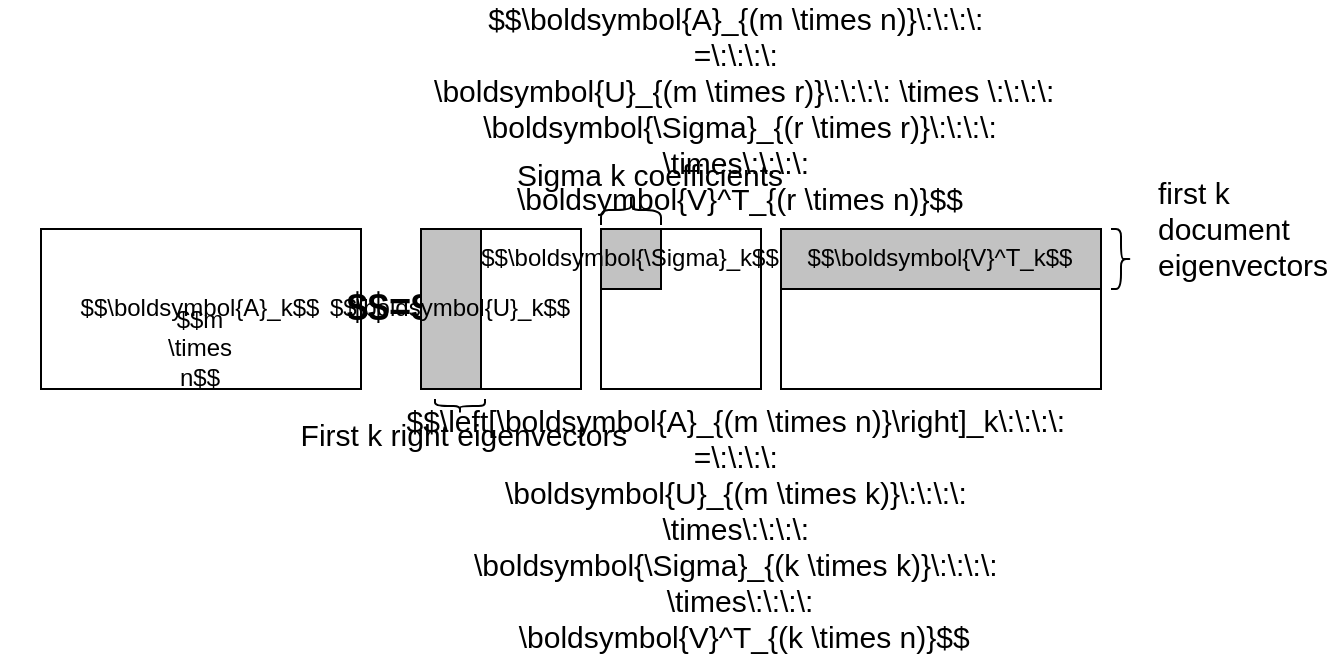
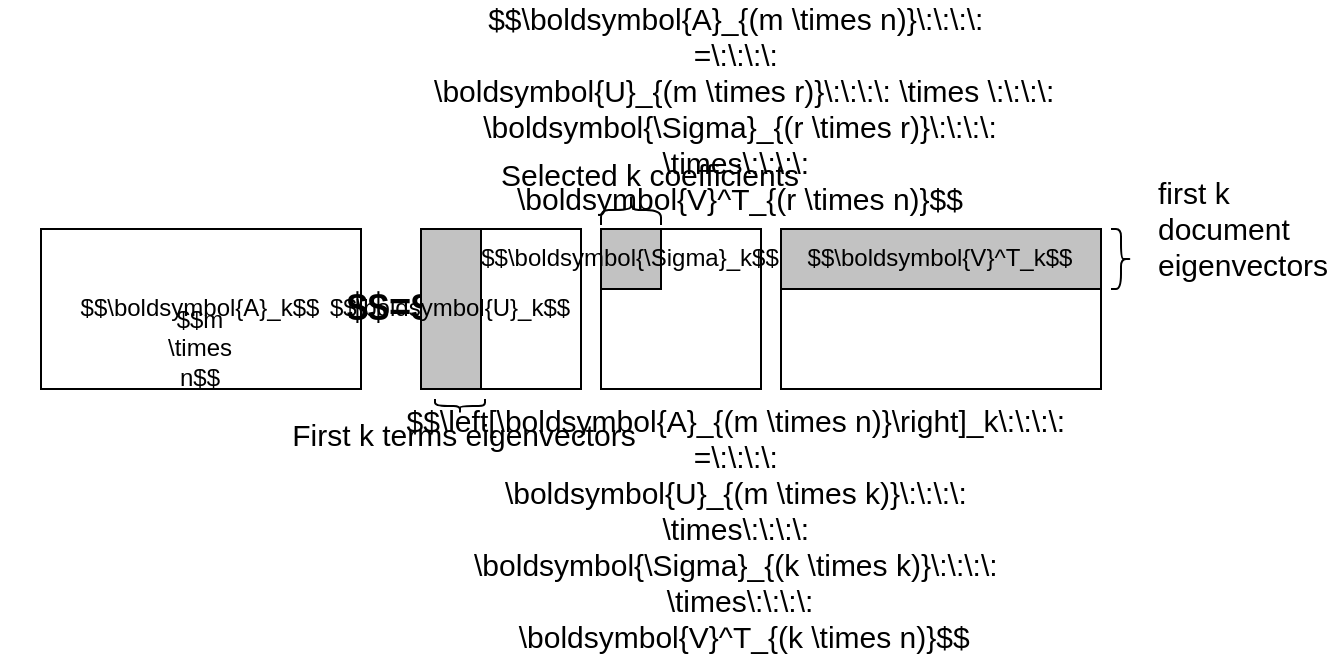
(651, 175) -> (651, 175)
(465, 435) -> (465, 435)
